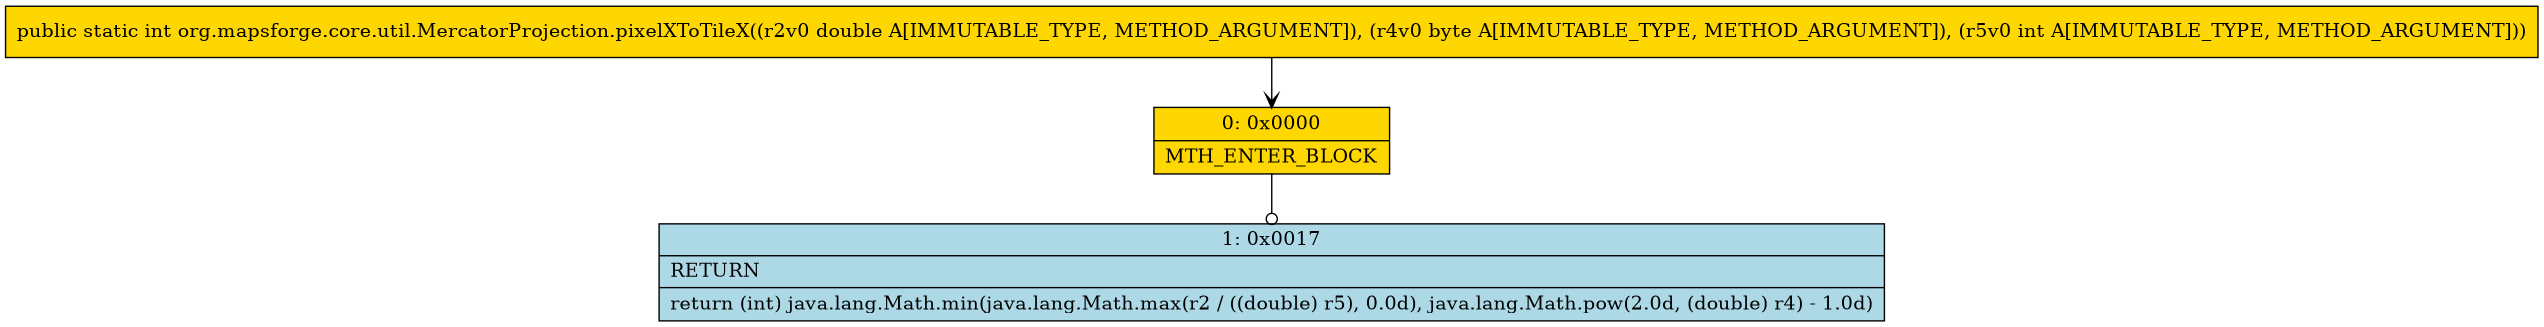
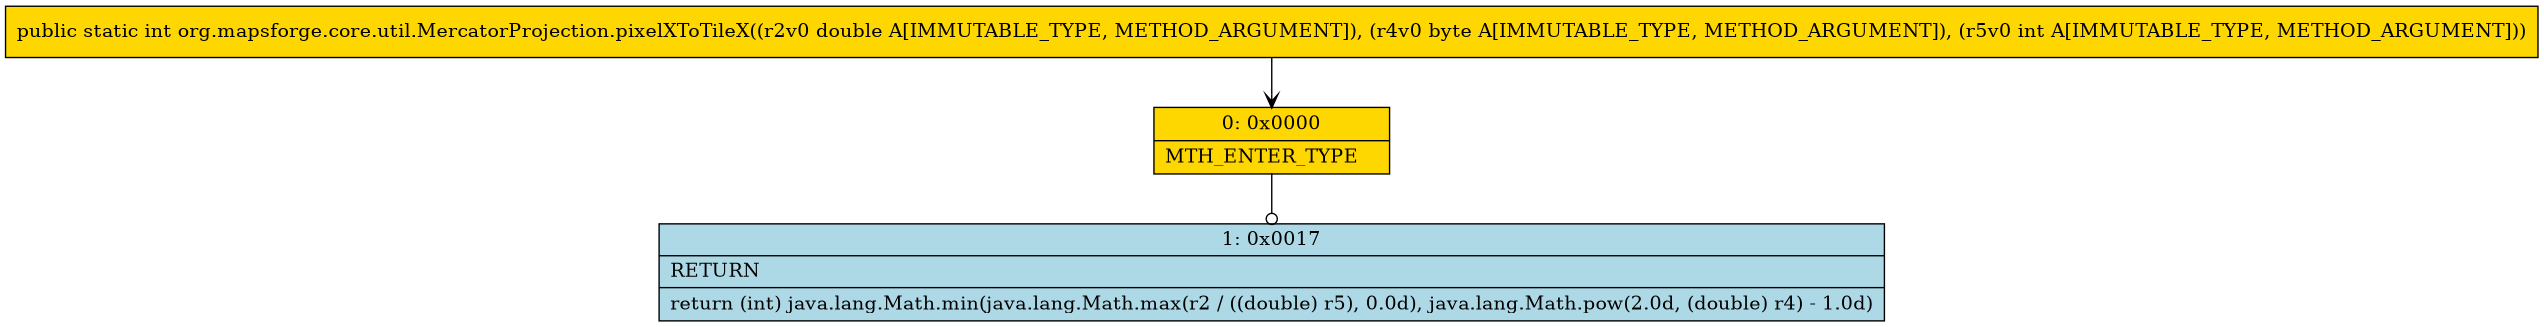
(1272, 157) -> (1262, 157)
